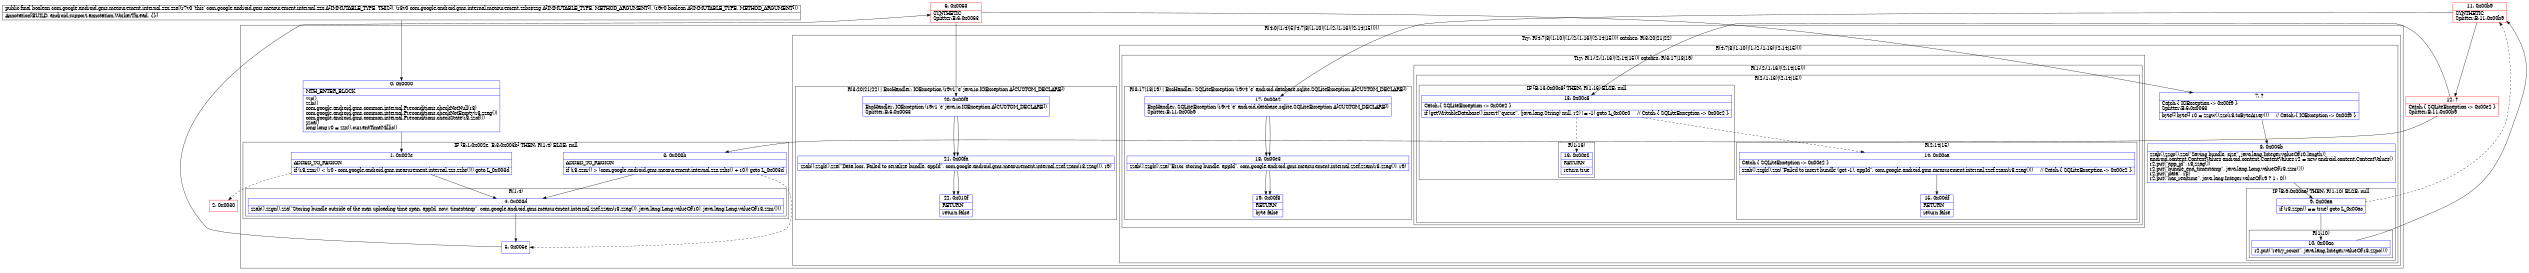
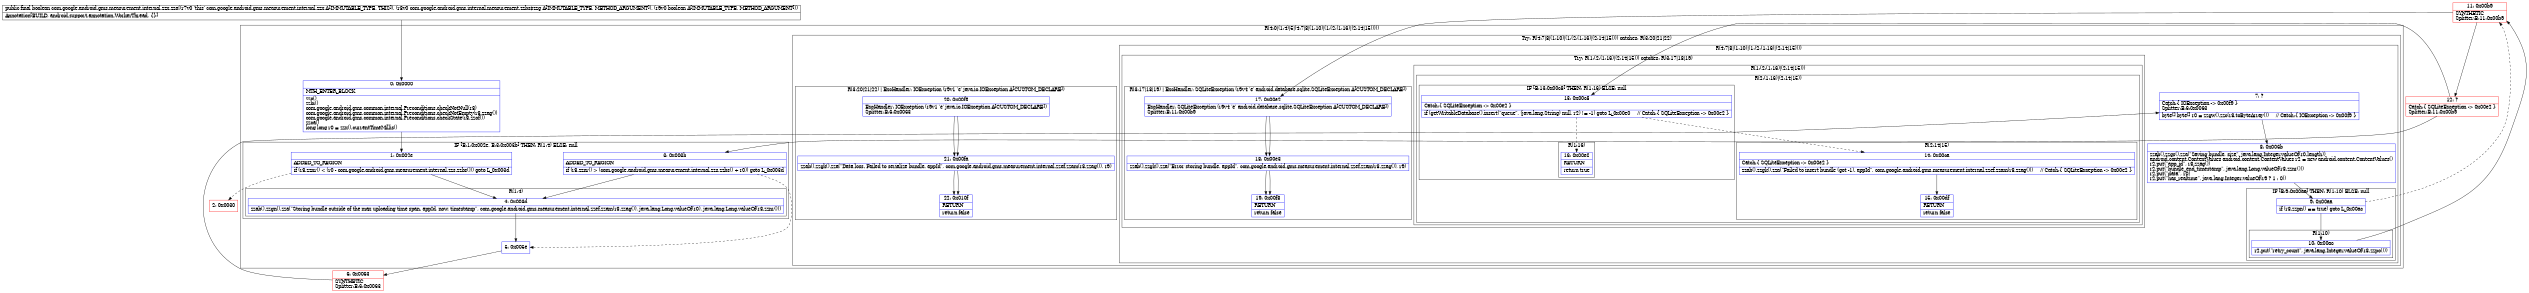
(956, 58) -> none
(1267, 213) -> (1268, 213)
